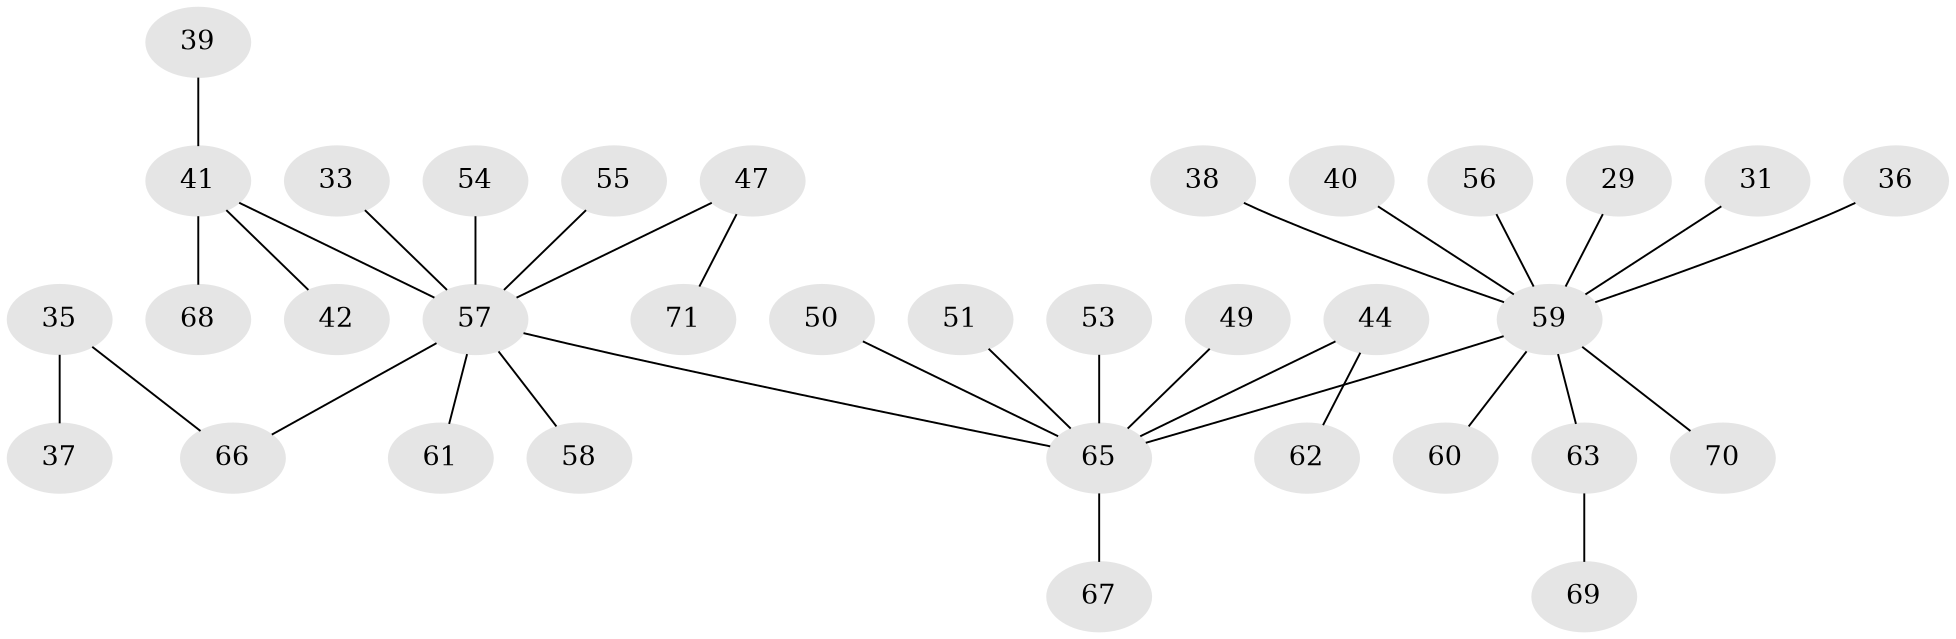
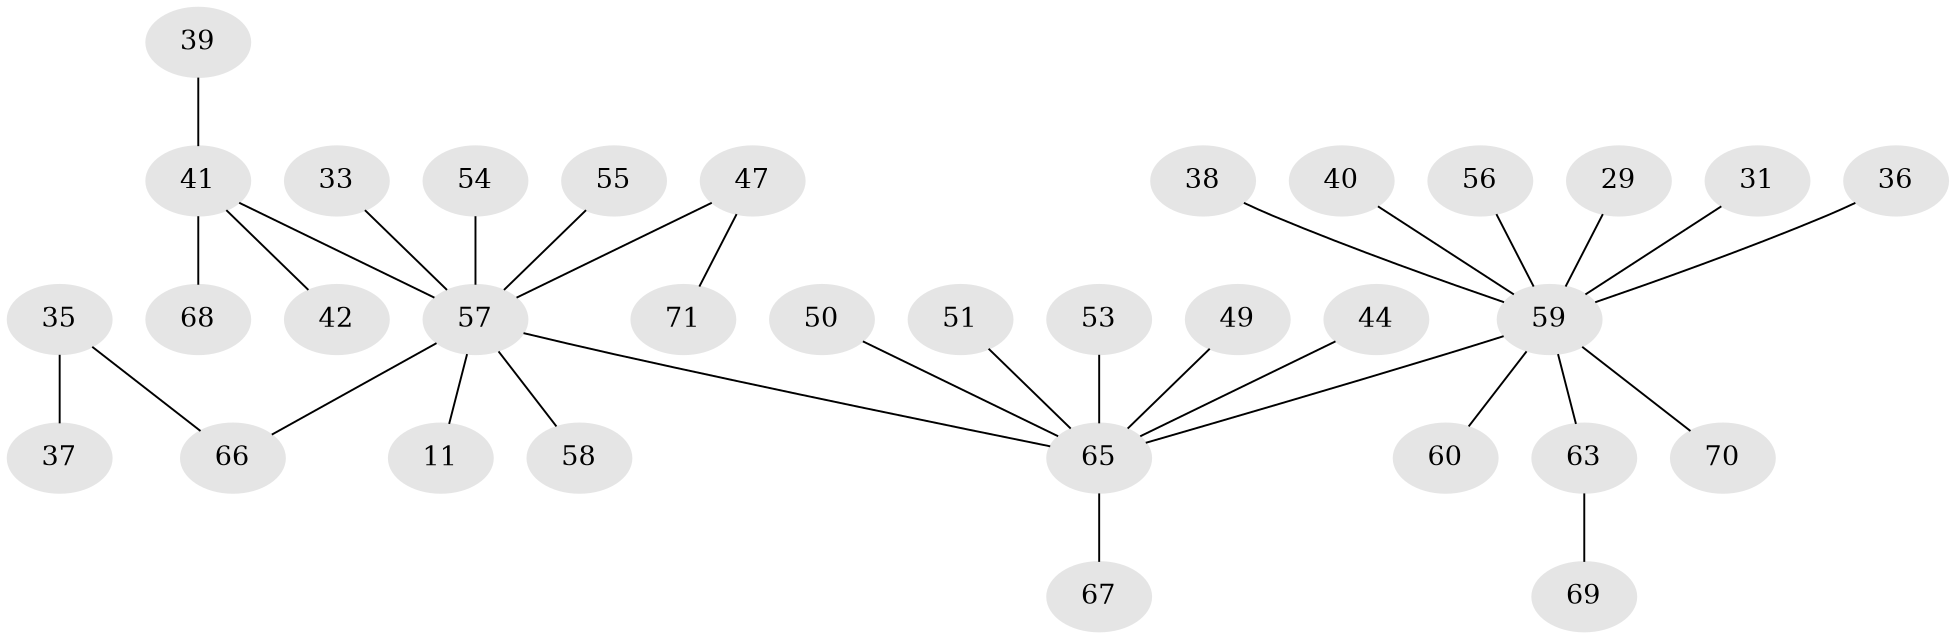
(441, 458) -> (441, 458)
(1307, 458) -> none
